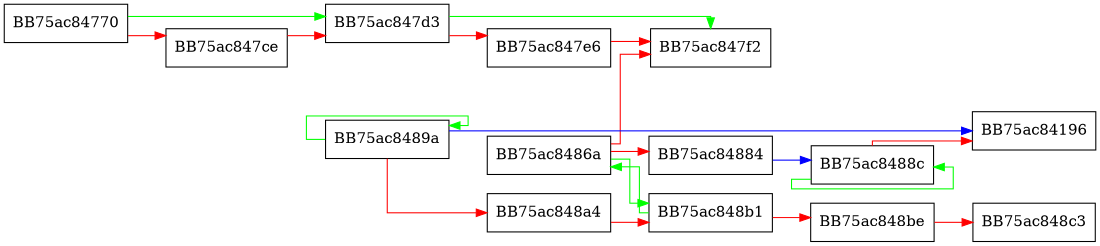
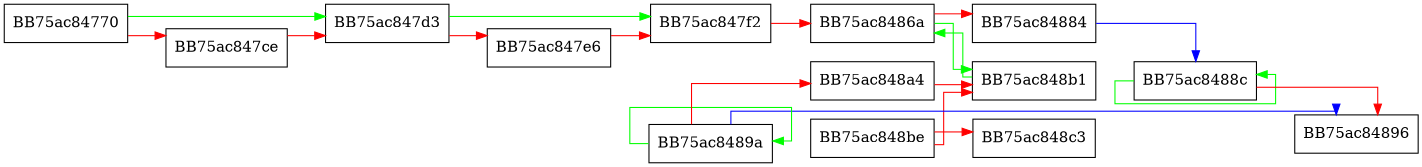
(620, 94) -> (785, 23)
(1034, 131) -> (1356, 134)
(786, 218) -> (944, 118)
